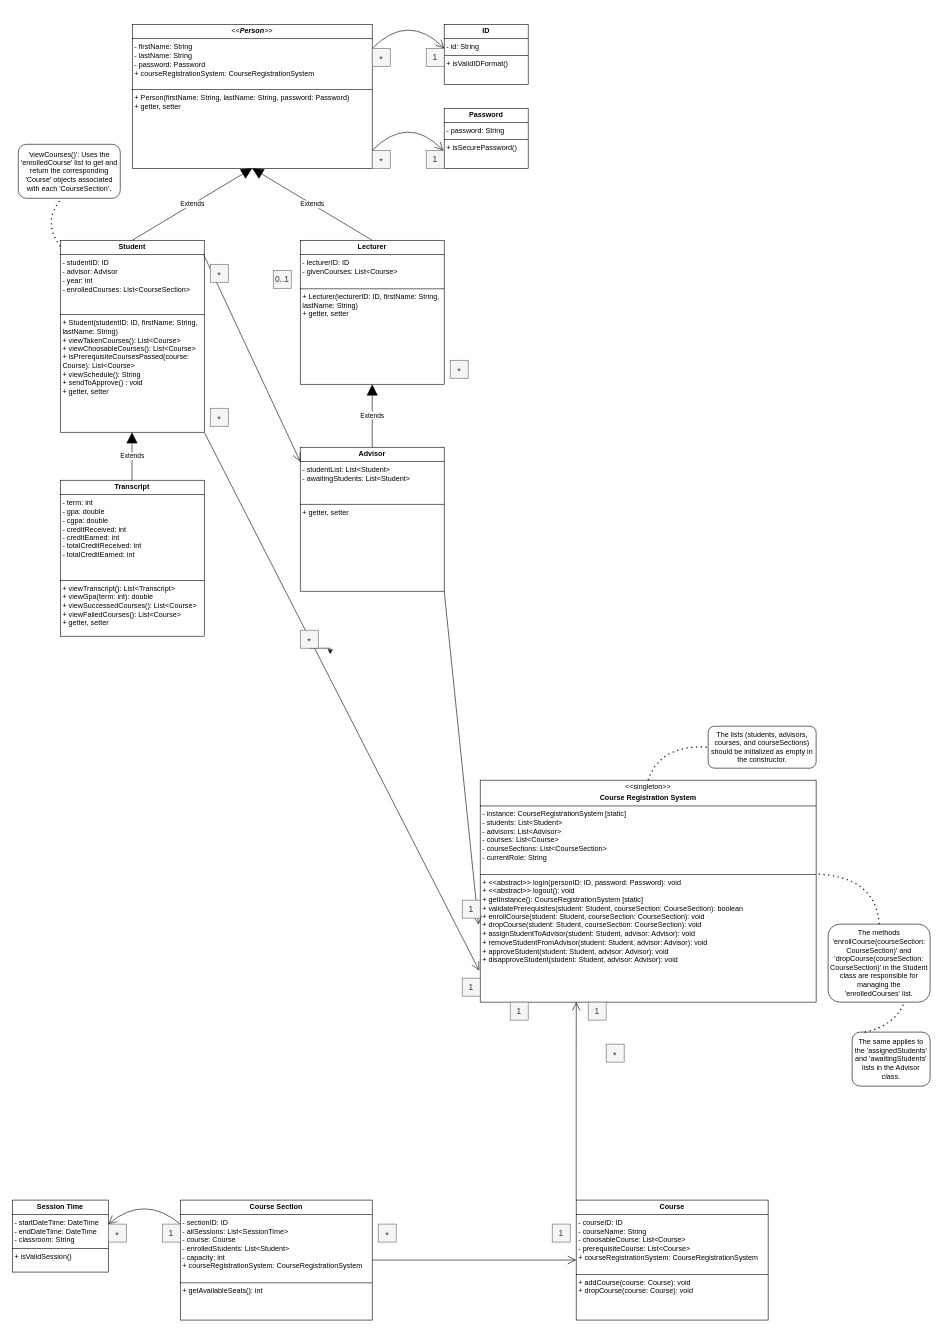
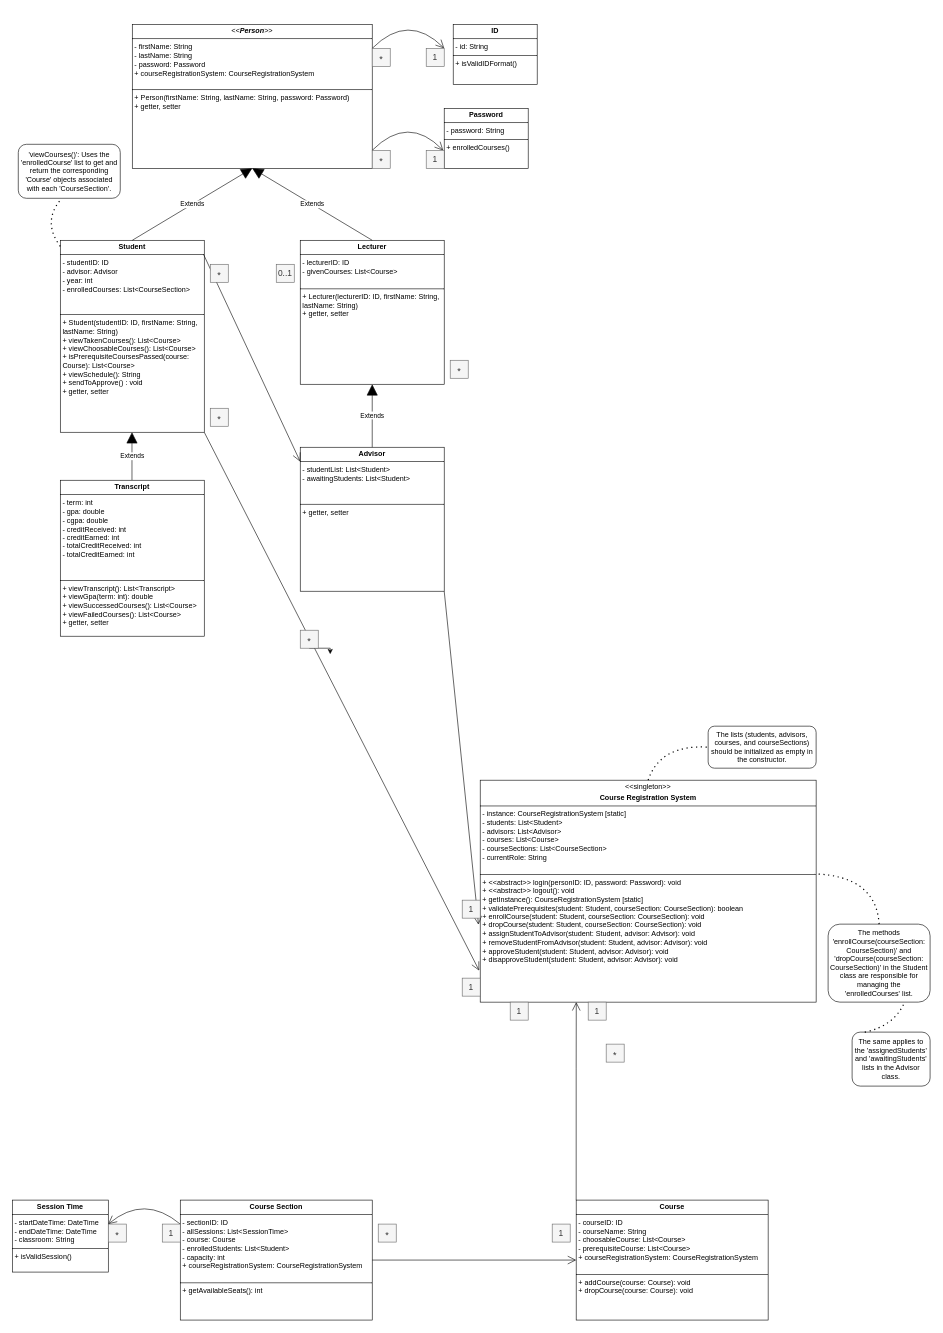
(486, 54) -> (495, 54)
(484, 121) -> (481, 121)
(282, 279) -> (285, 273)
